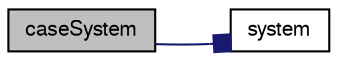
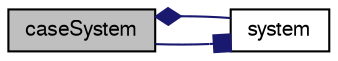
none -> (206, 17)
